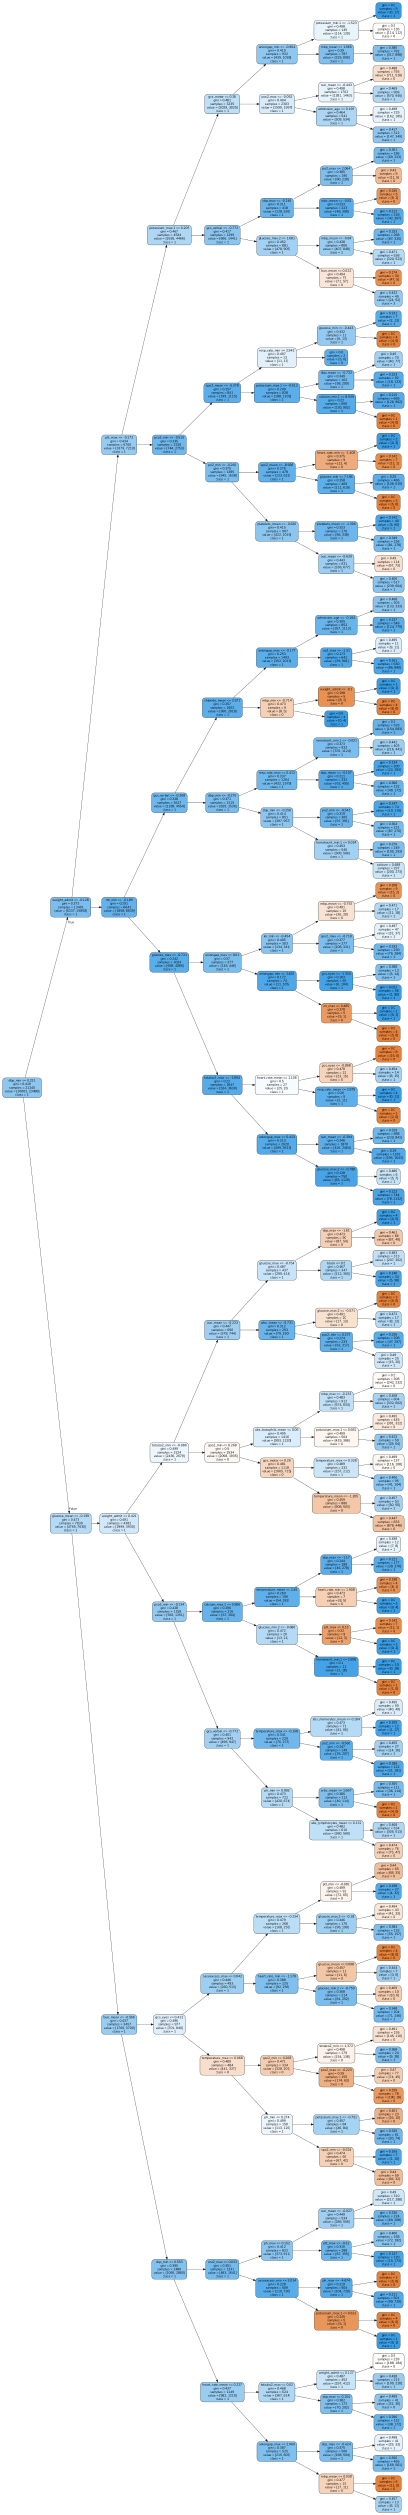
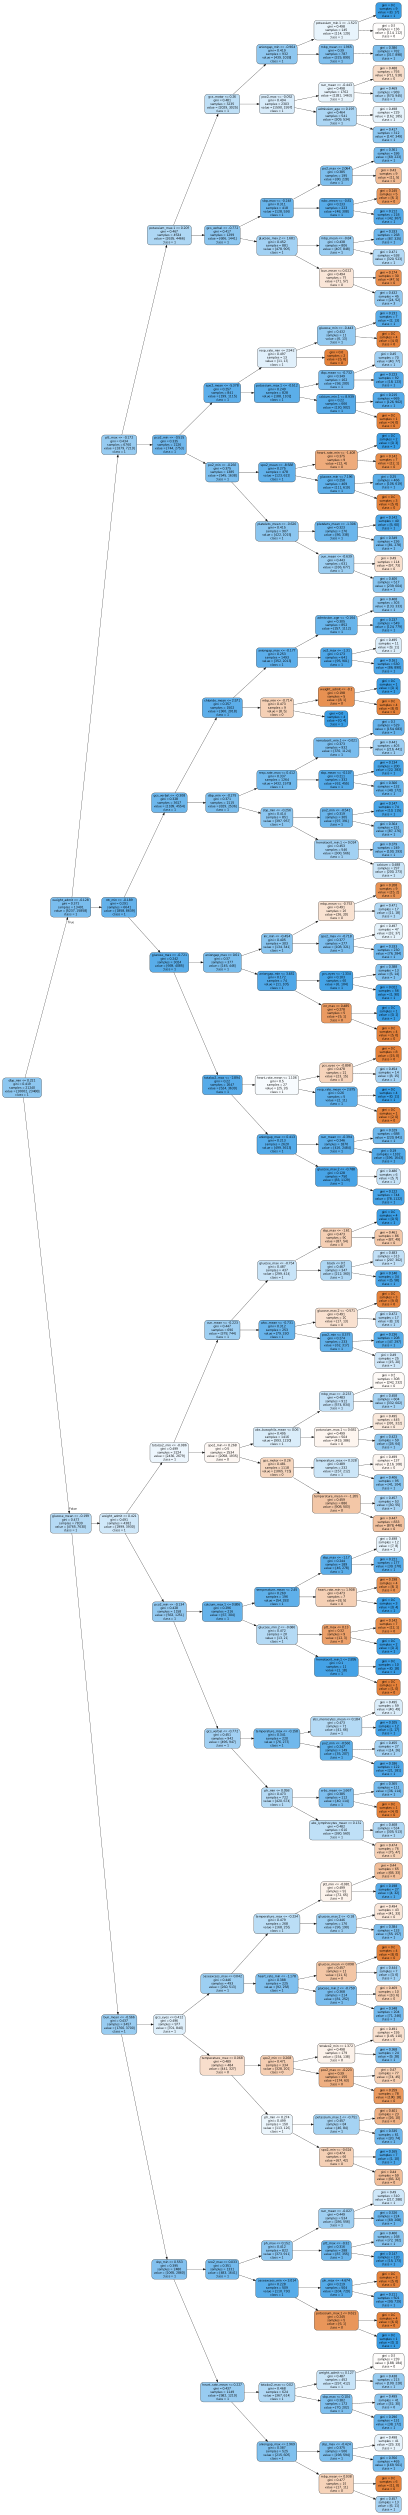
(336, 358) -> (336, 358)
